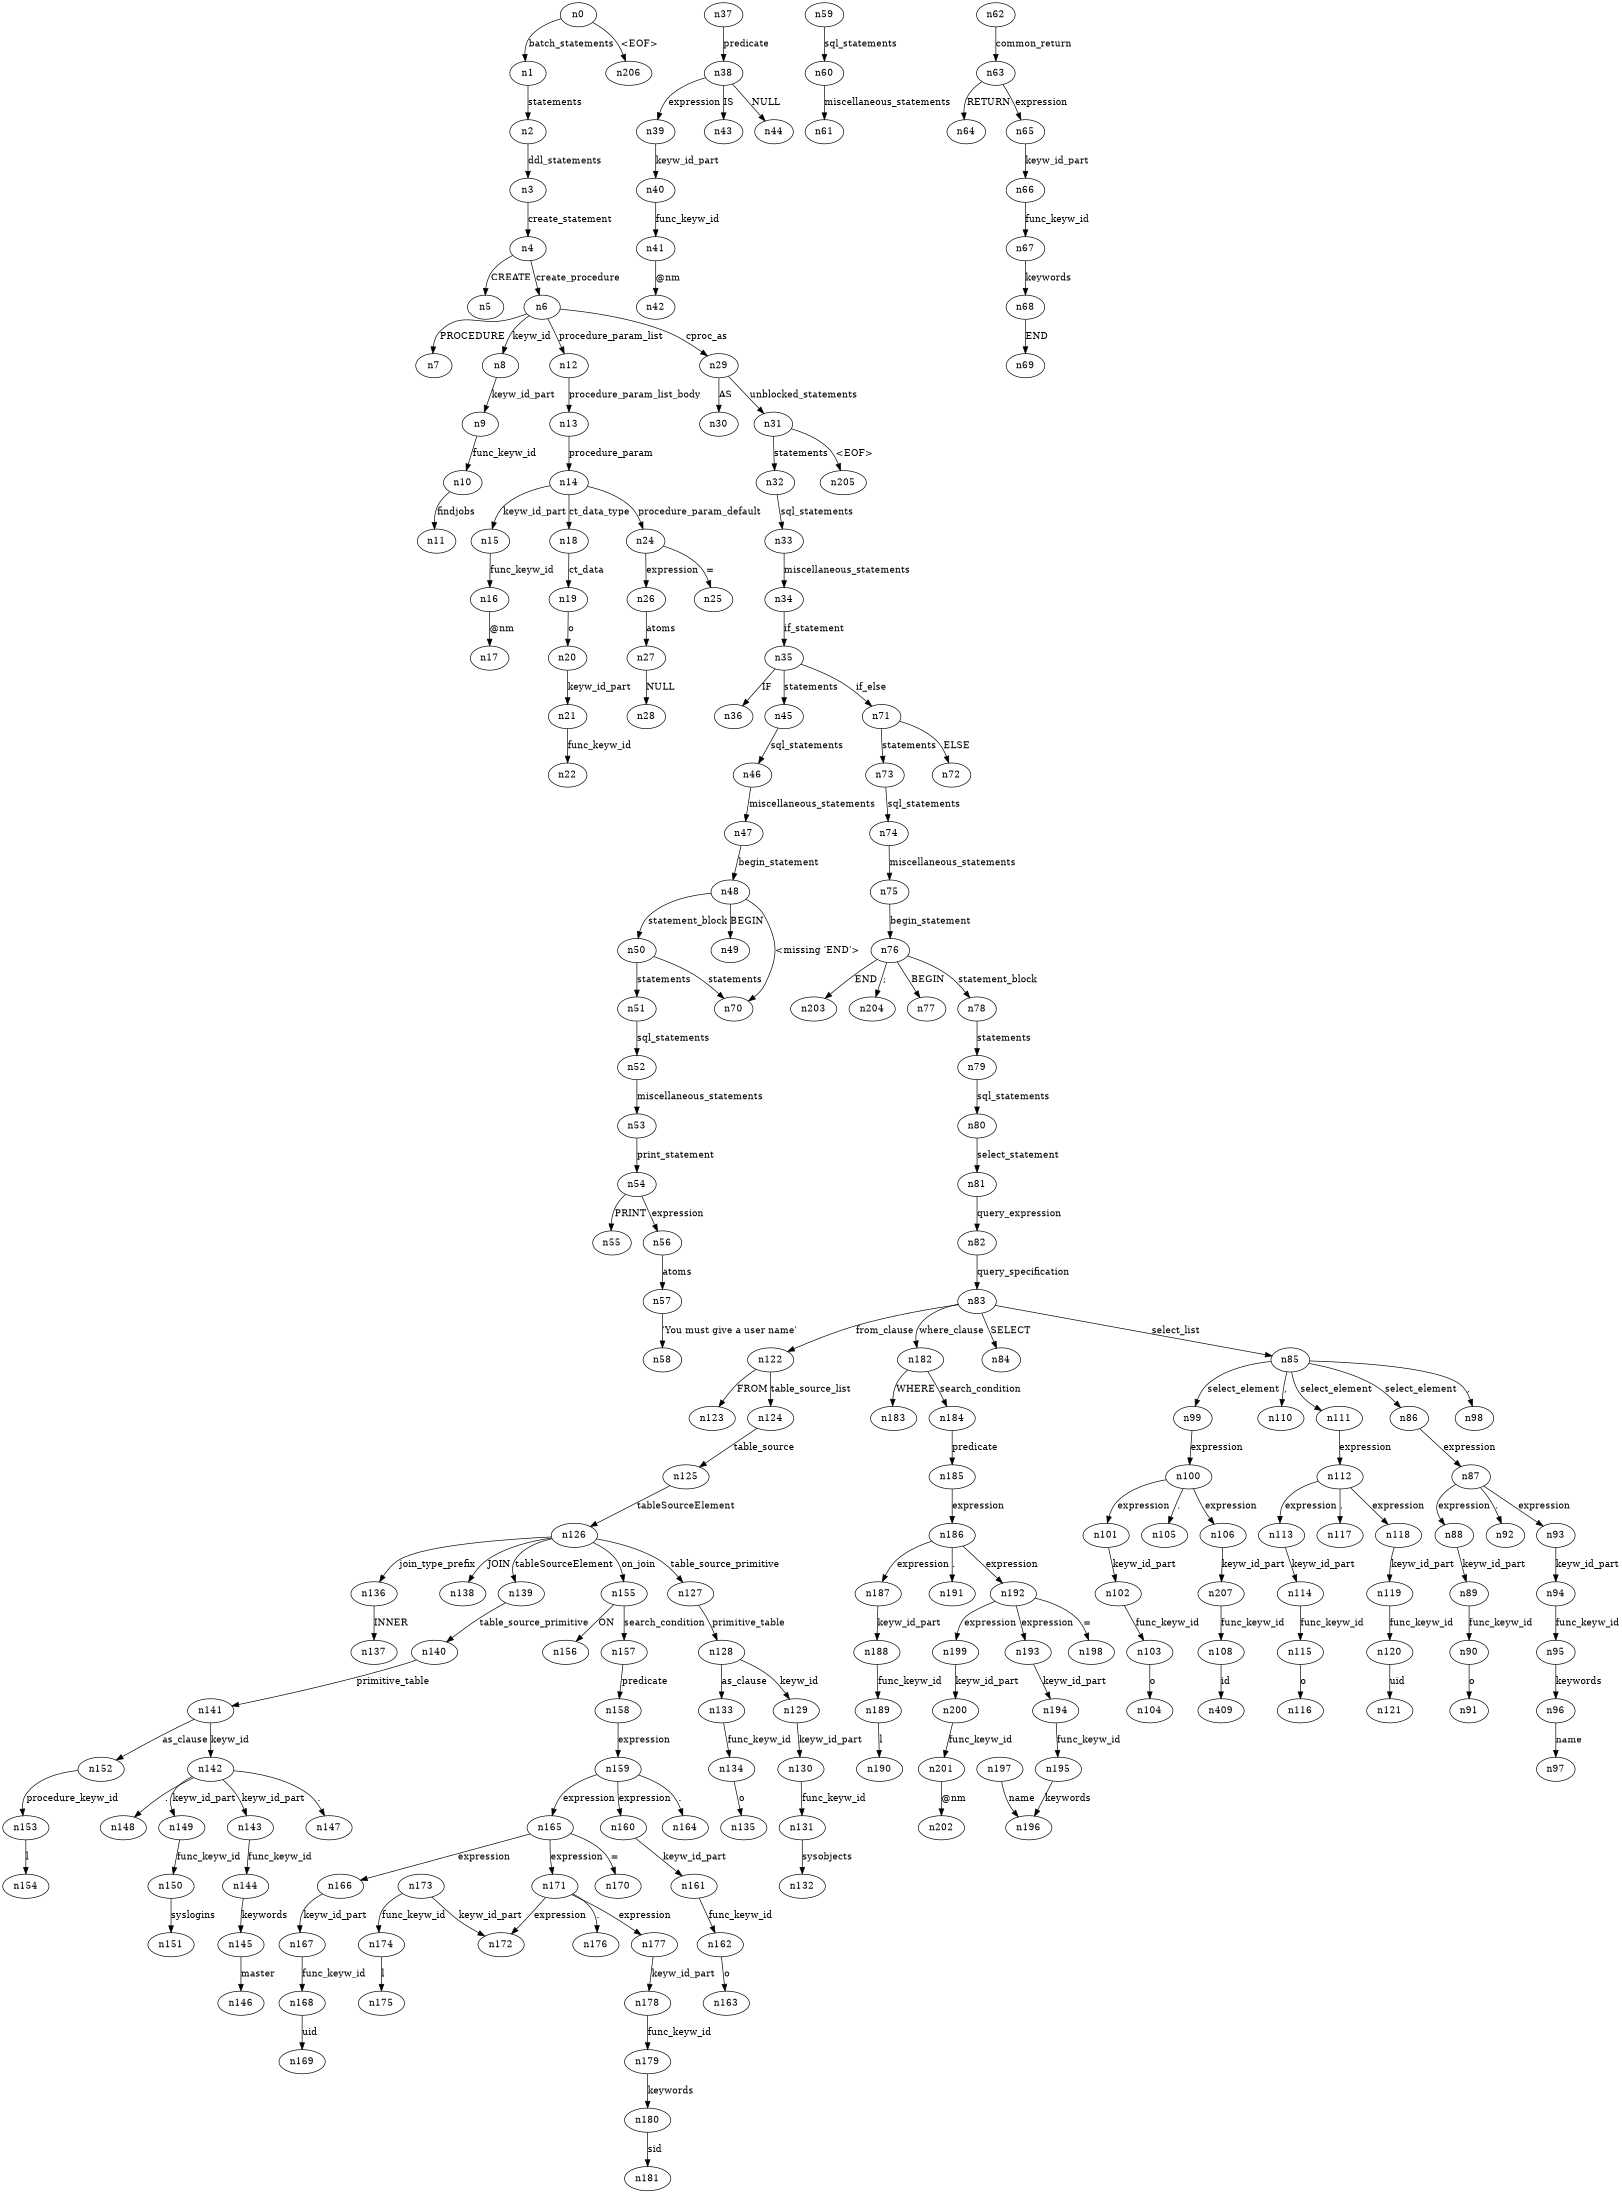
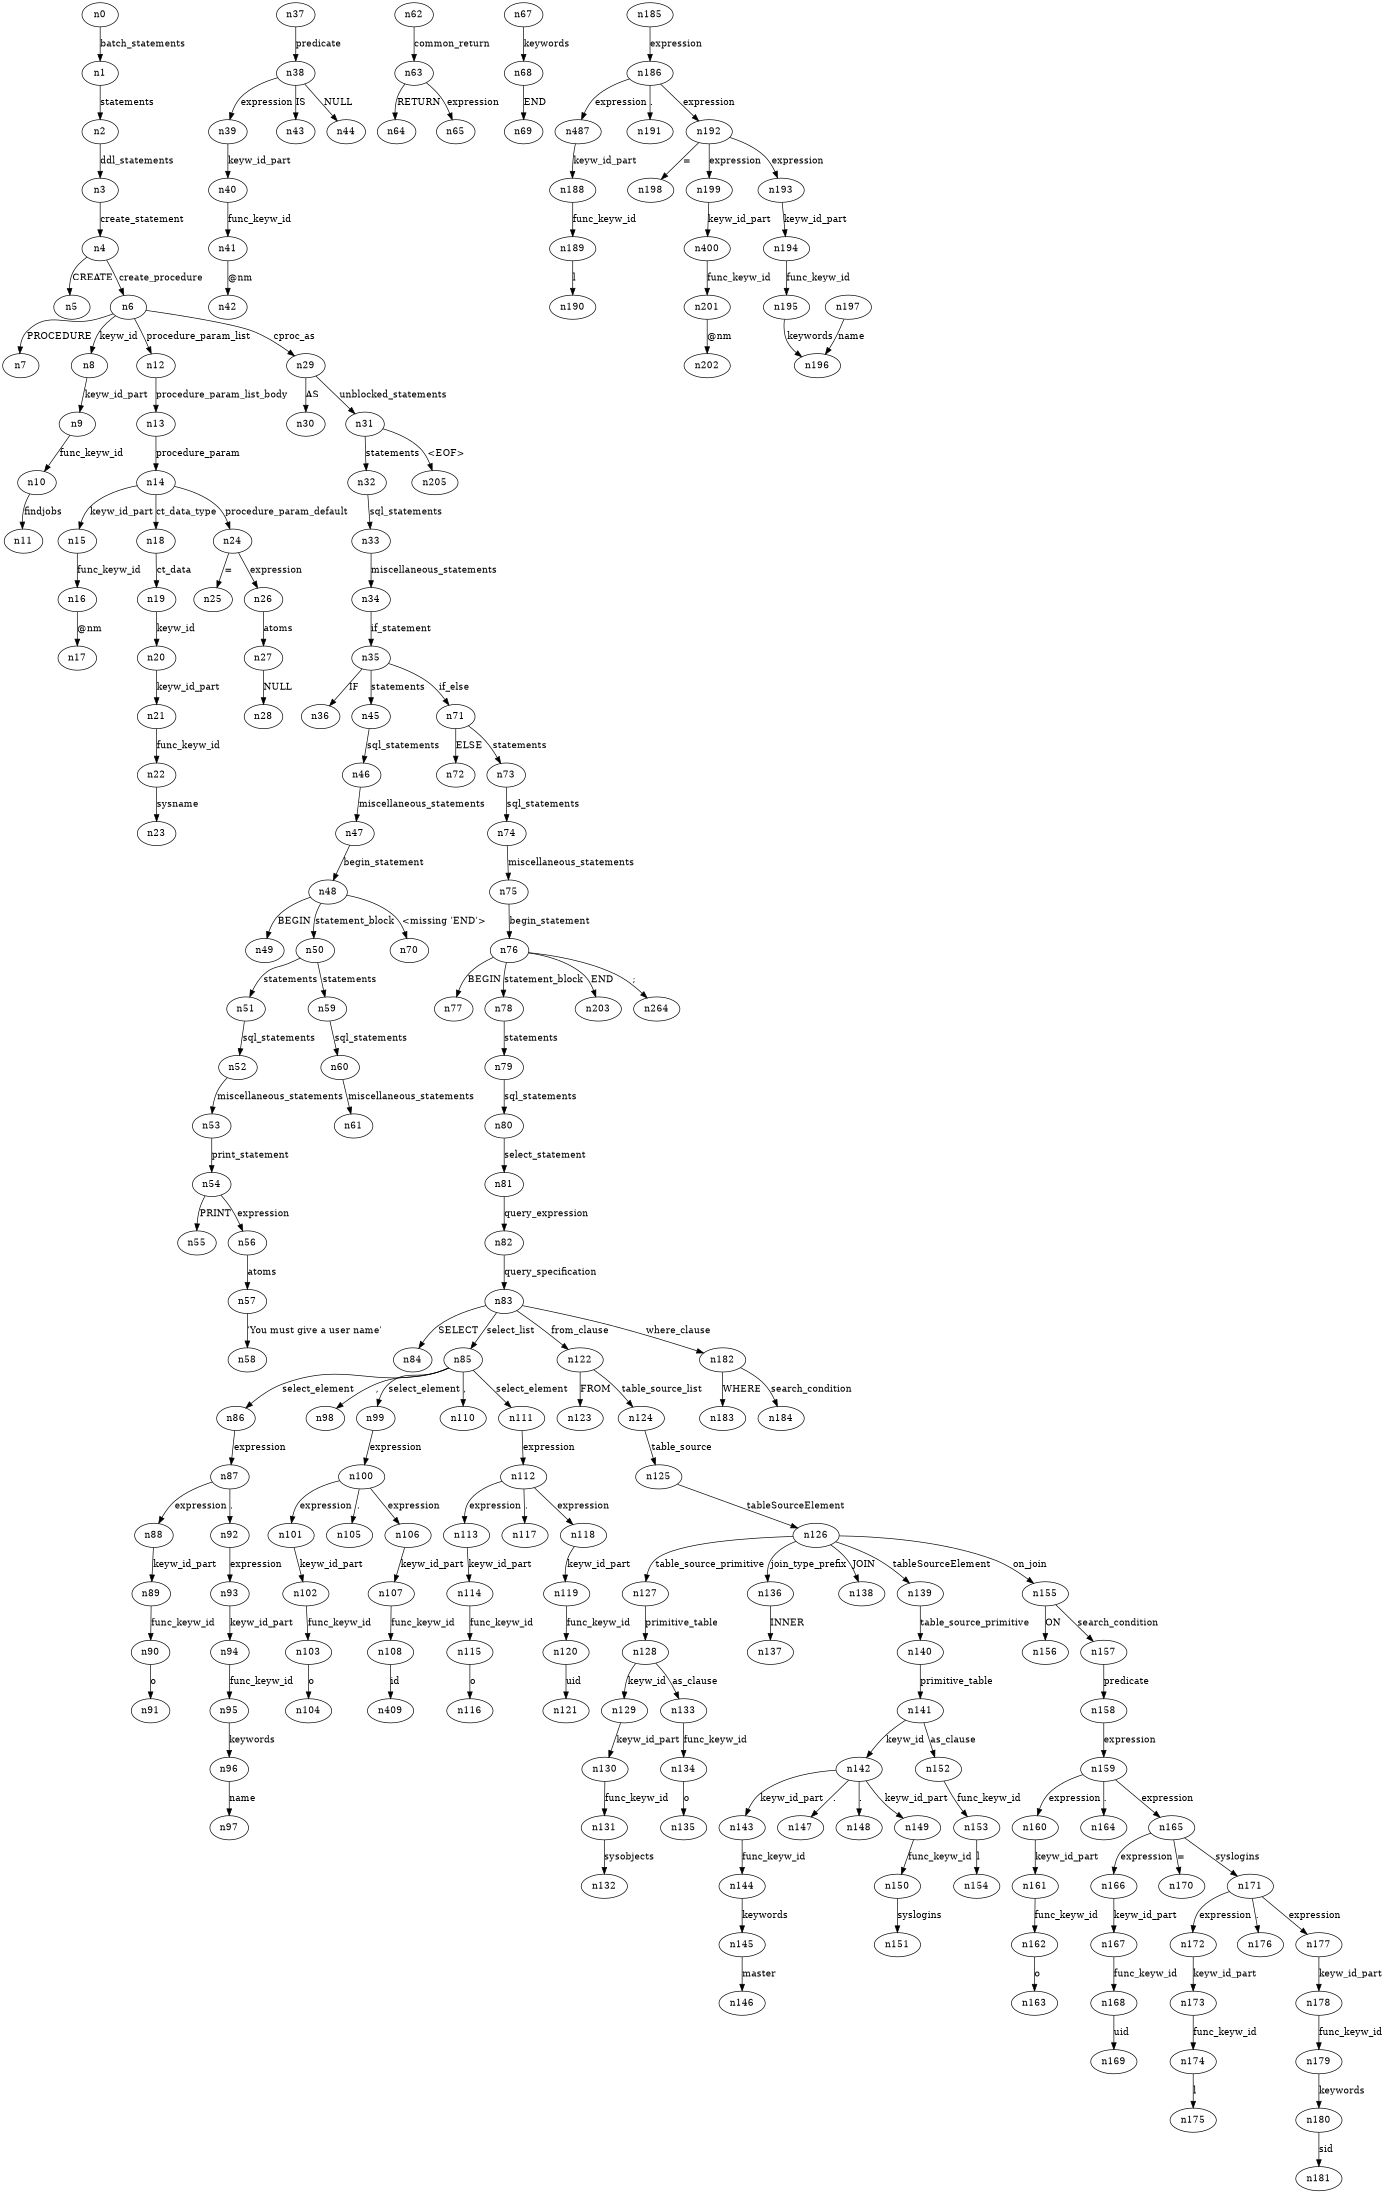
(629, 73) -> none
(1025, 190) -> none
(571, 629) -> (176, 629)
none -> (157, 834)
(688, 972) -> (321, 976)
(872, 1009) -> (657, 1009)
(952, 1444) -> none
(1511, 1504) -> (230, 1561)
(878, 1594) -> (578, 132)
(1221, 1594) -> (391, 1594)
(955, 1711) -> (707, 249)
(73, 1799) -> (989, 1799)
(577, 1857) -> (1238, 1857)
(454, 1917) -> (1193, 1971)
